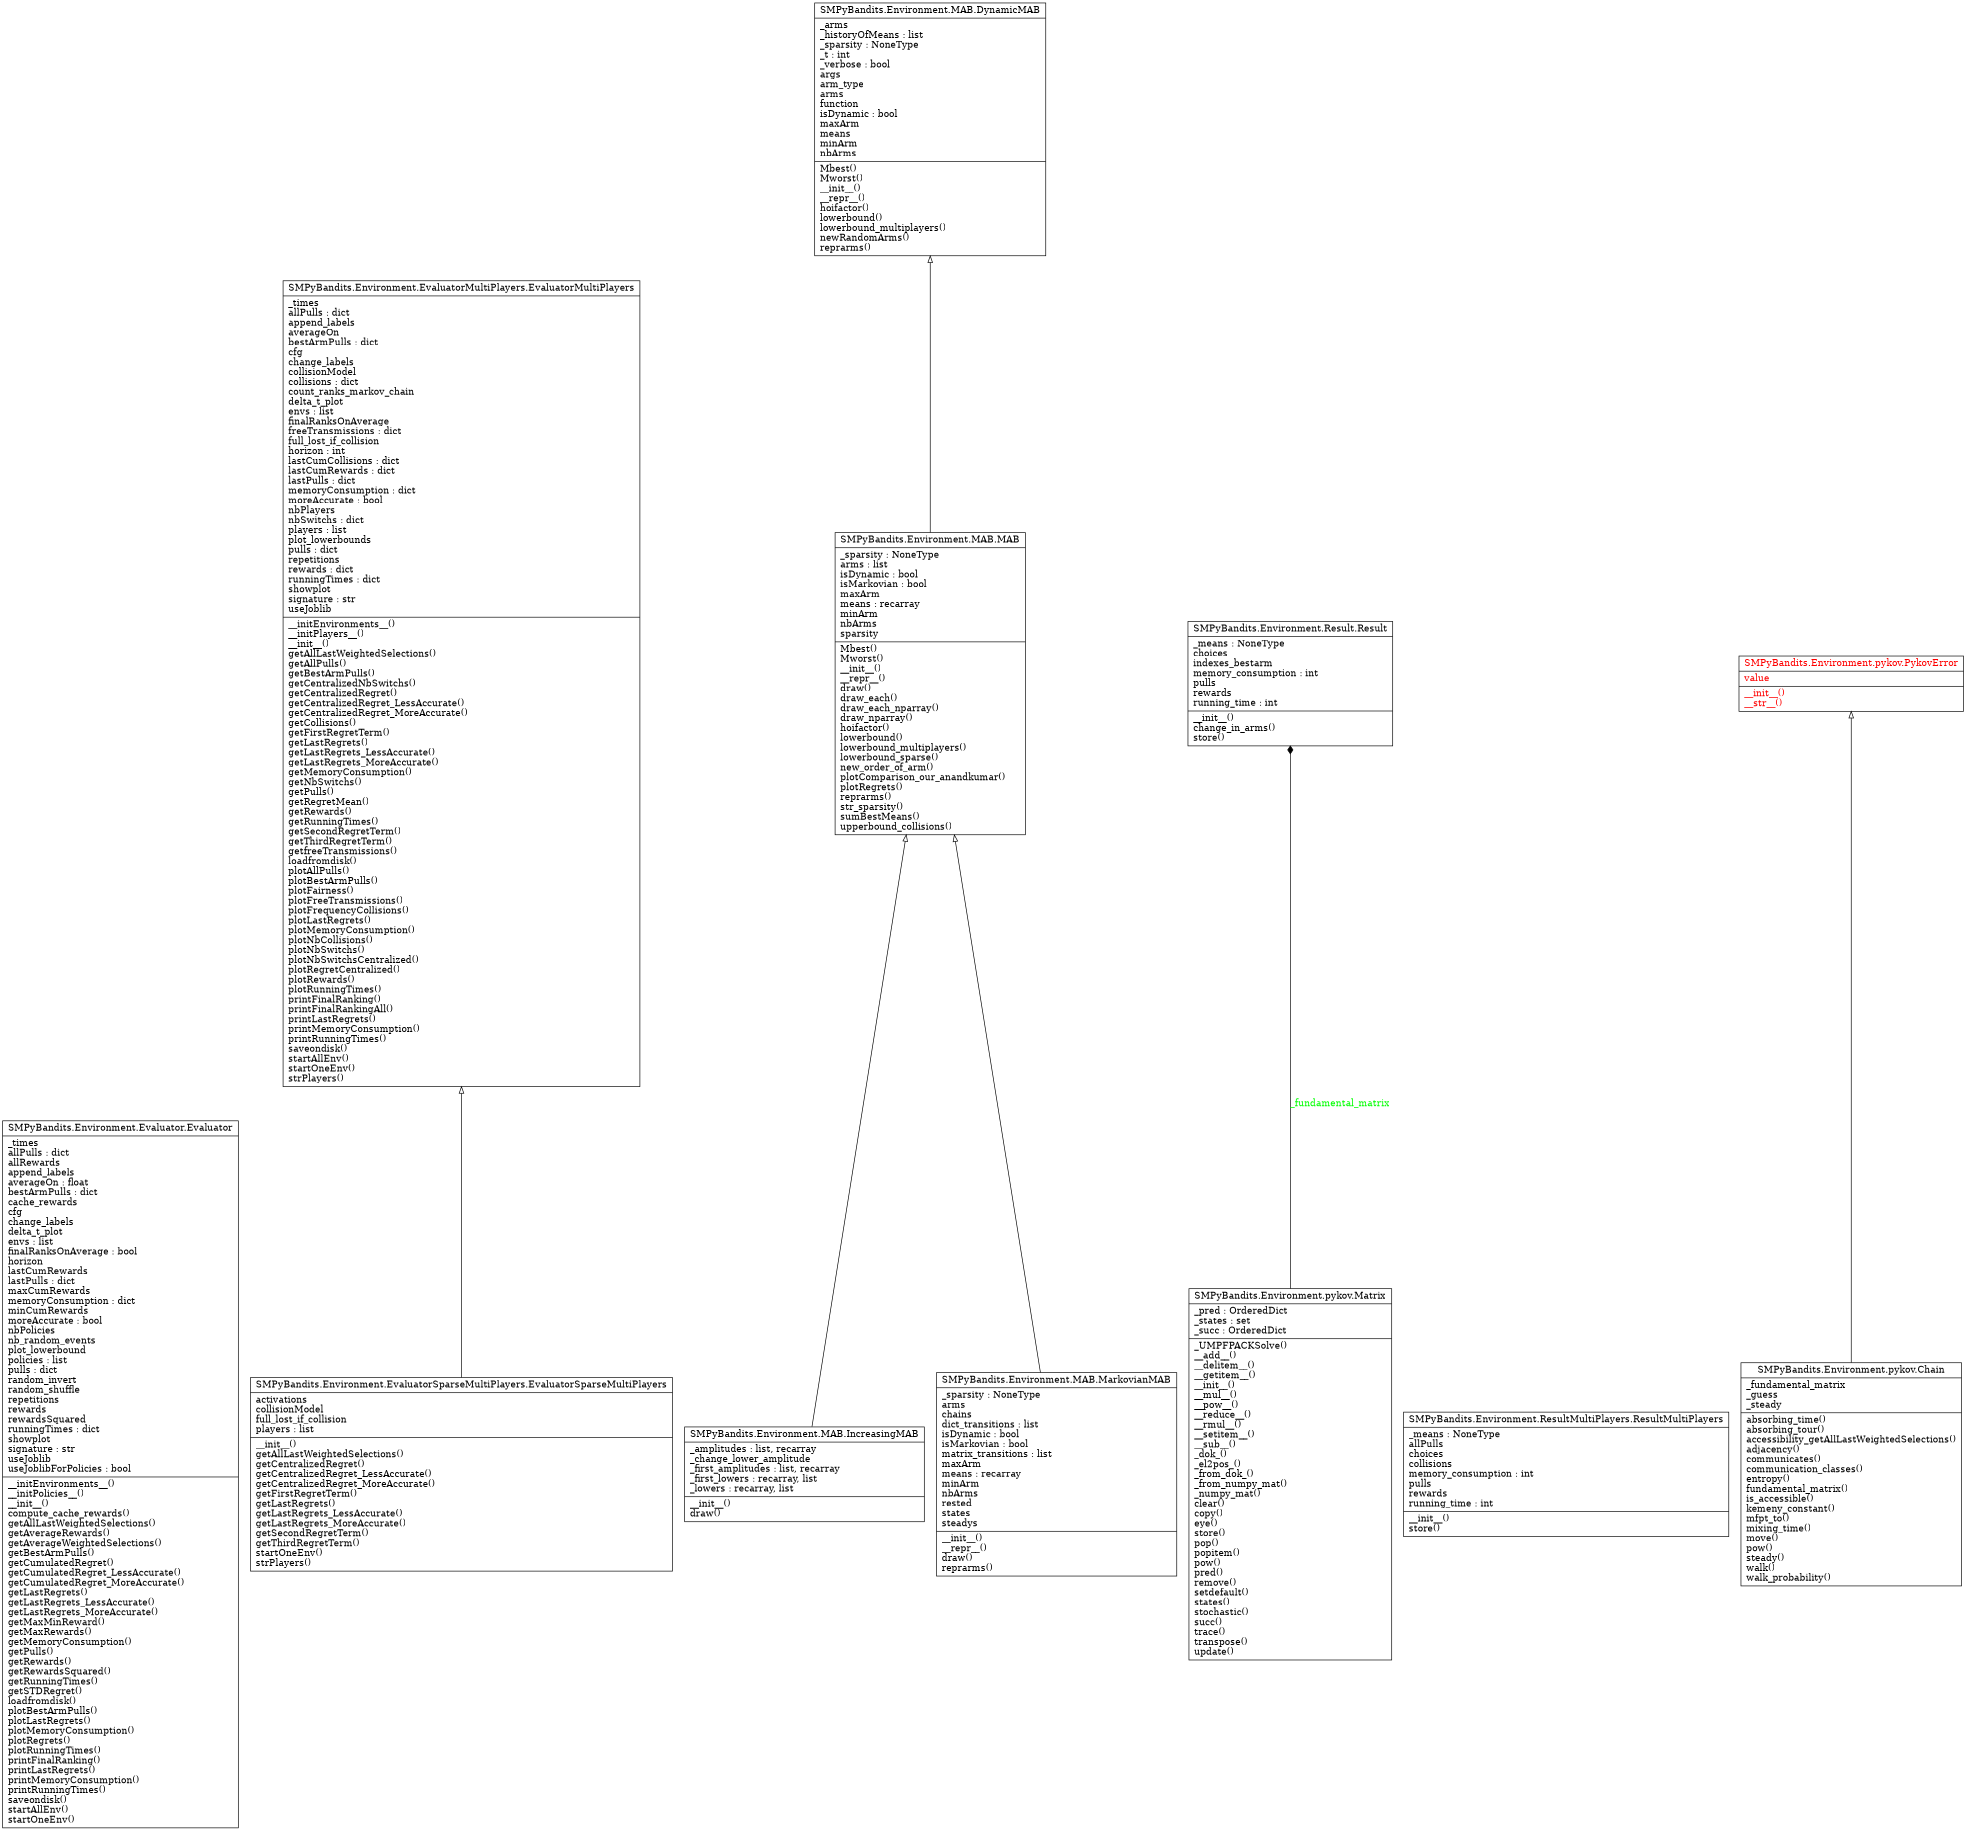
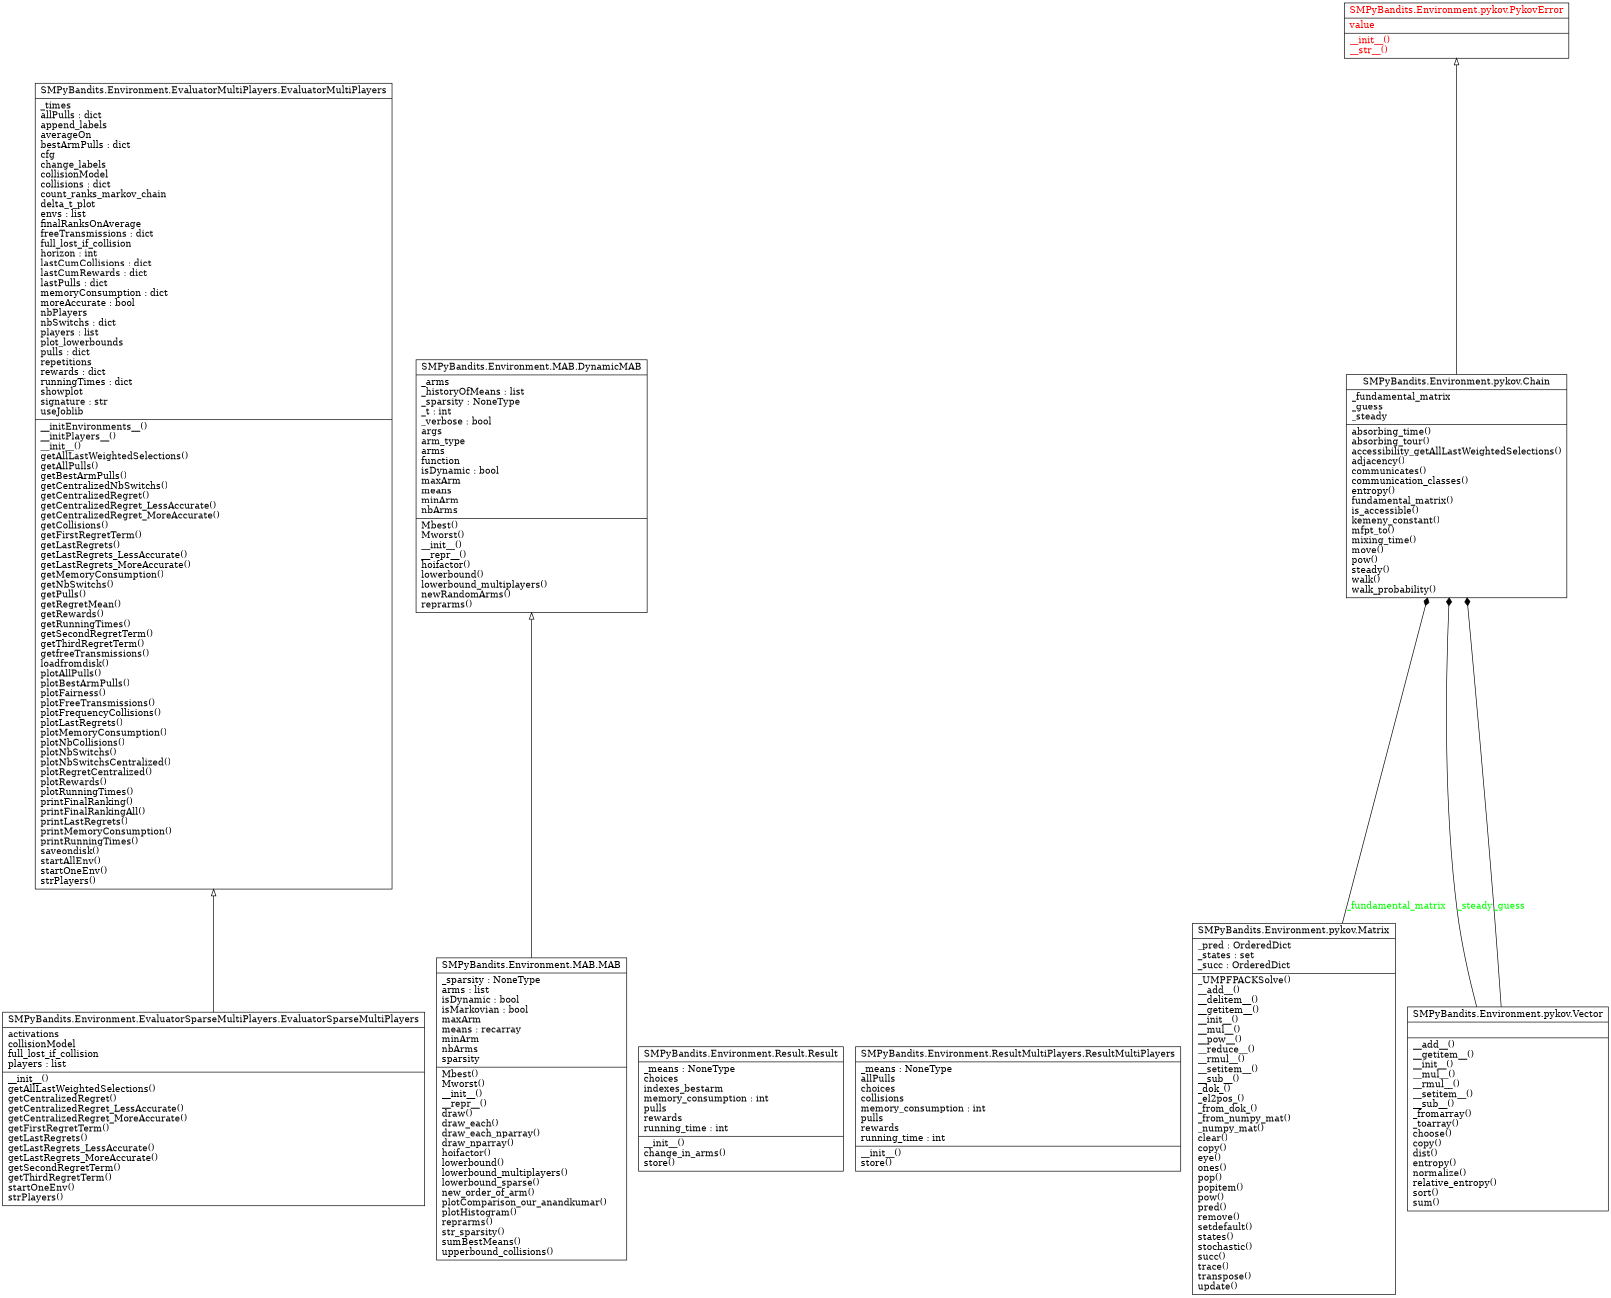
(872, 787) -> (480, 1213)
(1290, 1021) -> (1384, 764)
none -> (1508, 1109)
(120, 1474) -> none
(804, 1474) -> none
(1057, 1474) -> none
(1210, 1534) -> (1212, 1168)
